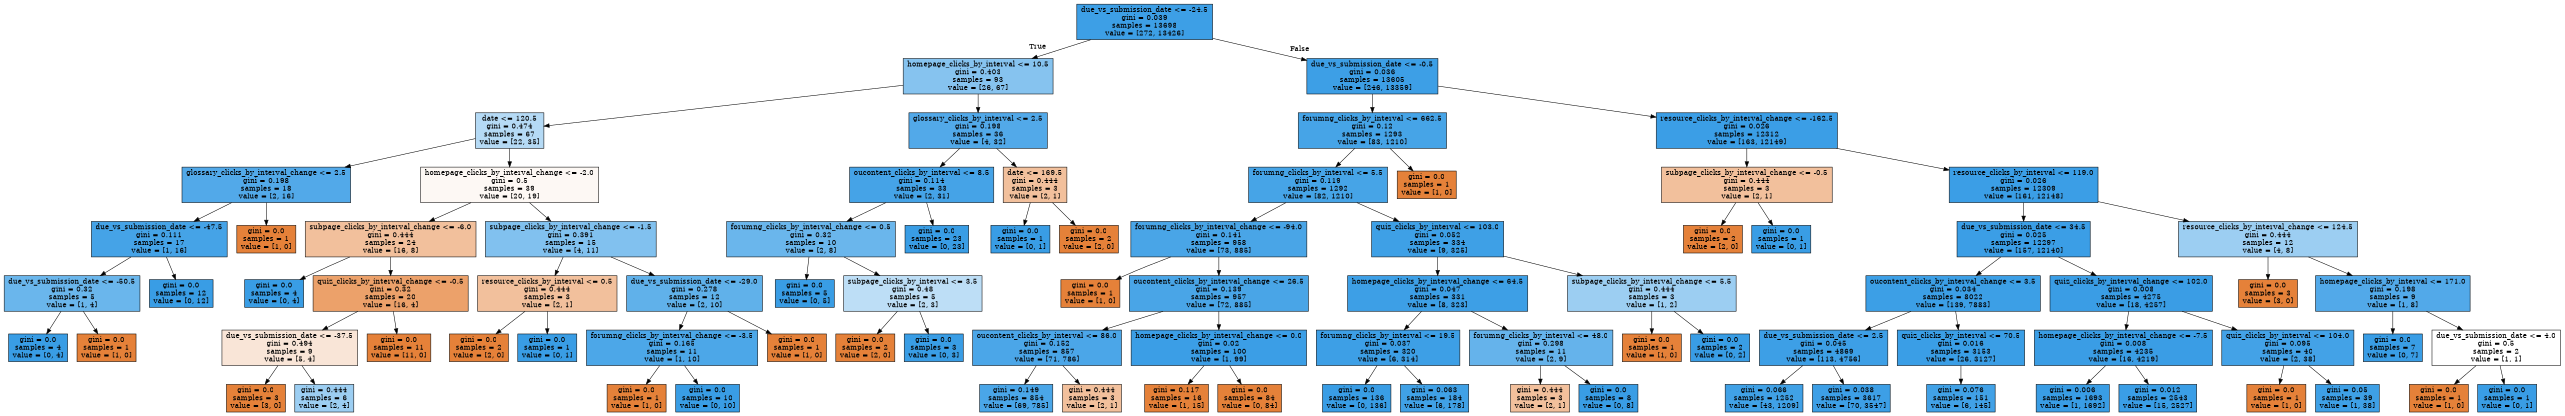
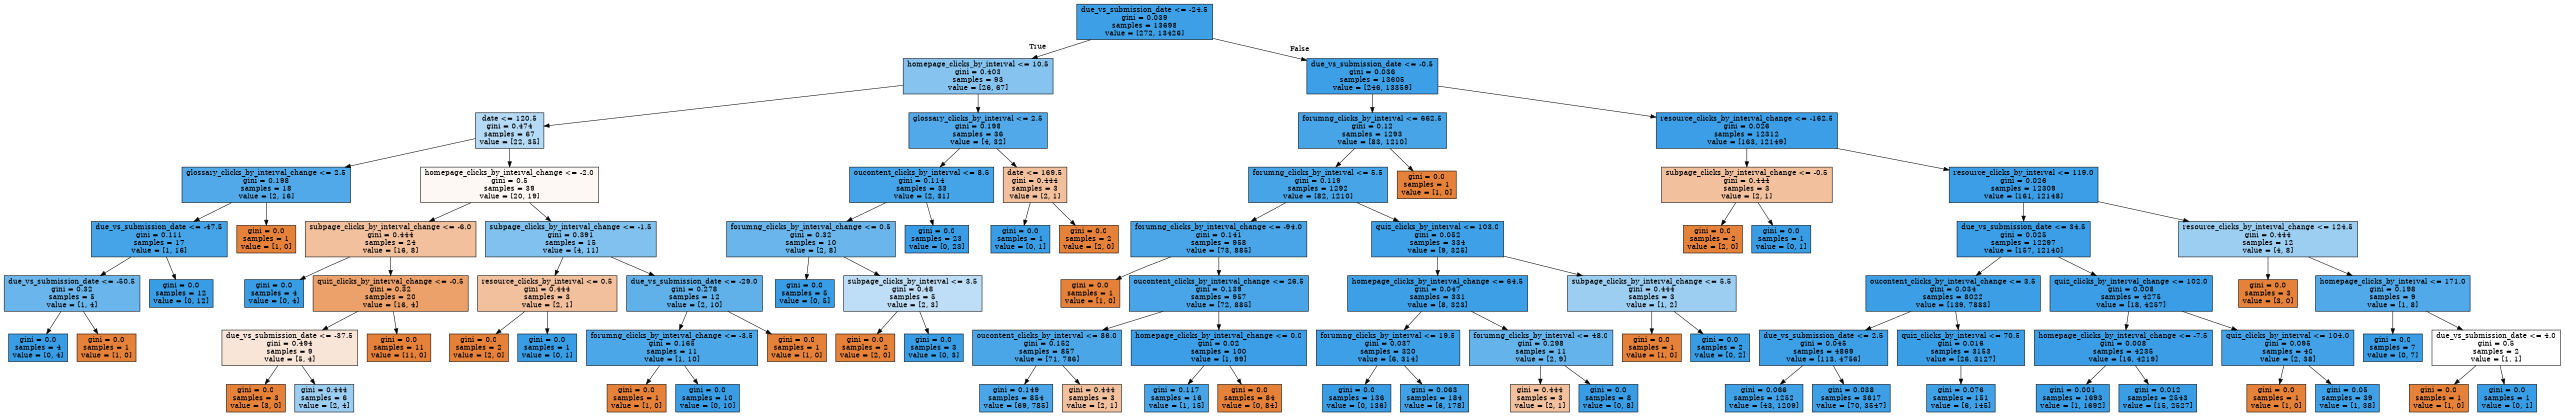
(1177, 398) -> (1177, 398)
(2073, 398) -> (2073, 398)
